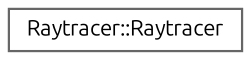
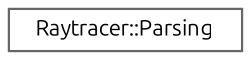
(125, 30) -> (125, 30)
